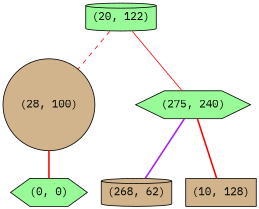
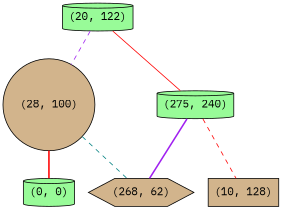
(94, 50) -> (81, 48)
(193, 105) -> (195, 105)
(207, 149) -> (219, 149)
none -> (105, 157)
(49, 192) -> (49, 192)
(137, 192) -> (141, 192)
